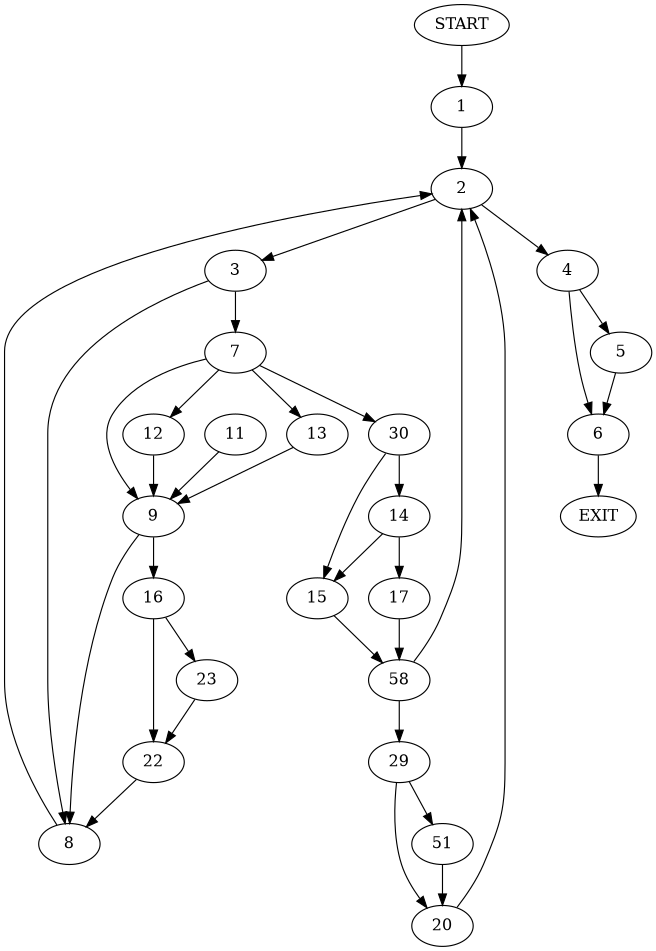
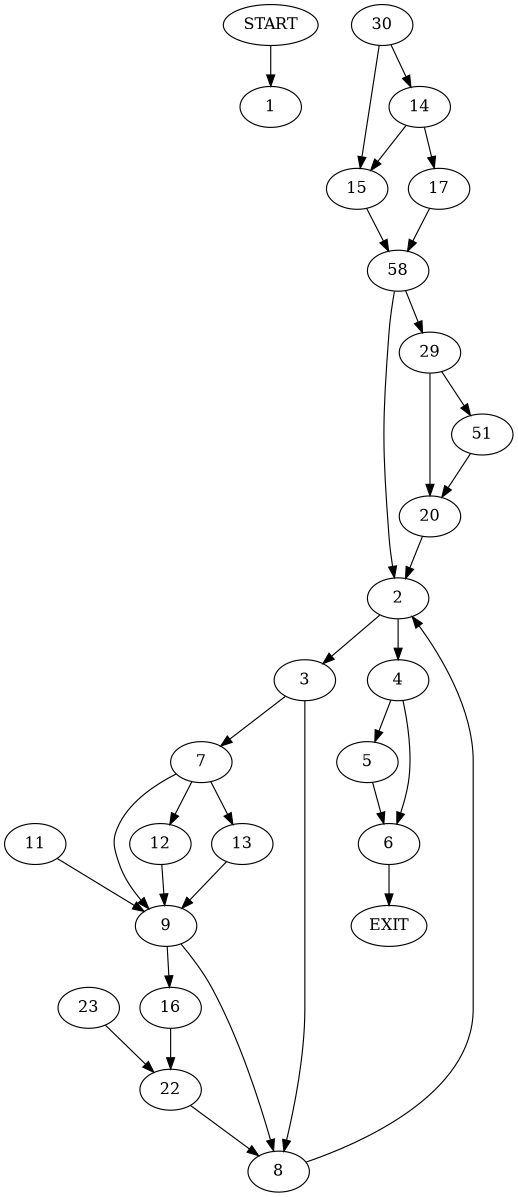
(462, 142) -> none
(312, 391) -> none
(177, 634) -> none
